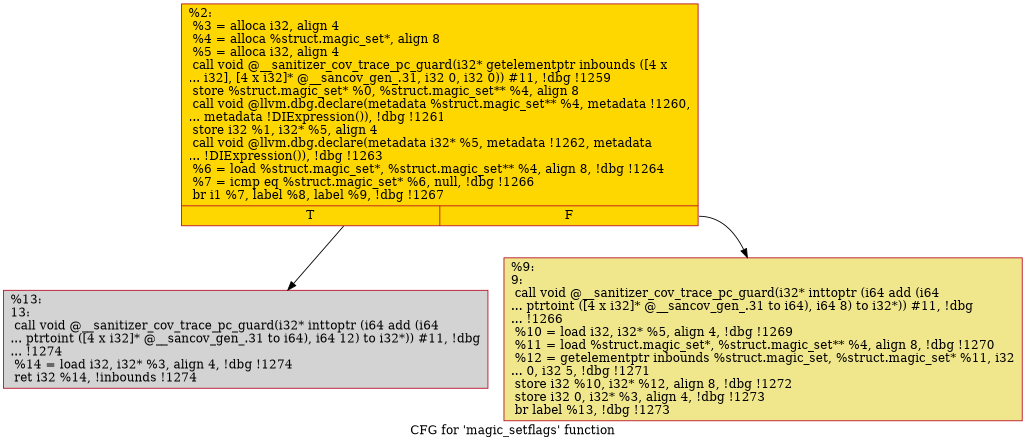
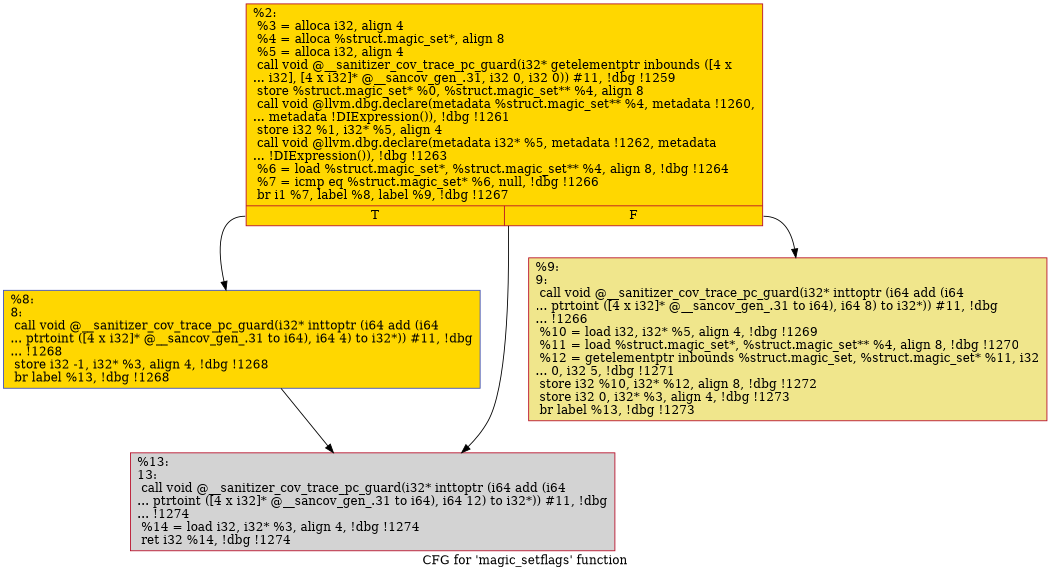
none -> (242, 339)
(104, 378) -> (214, 540)
